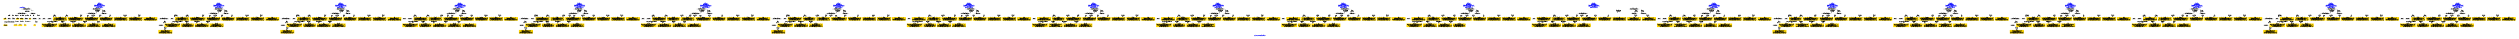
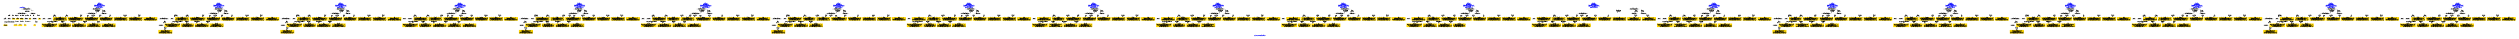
(5, 19) -> (5, 19)
(14, 19) -> (14, 19)
(39, 19) -> (39, 19)
